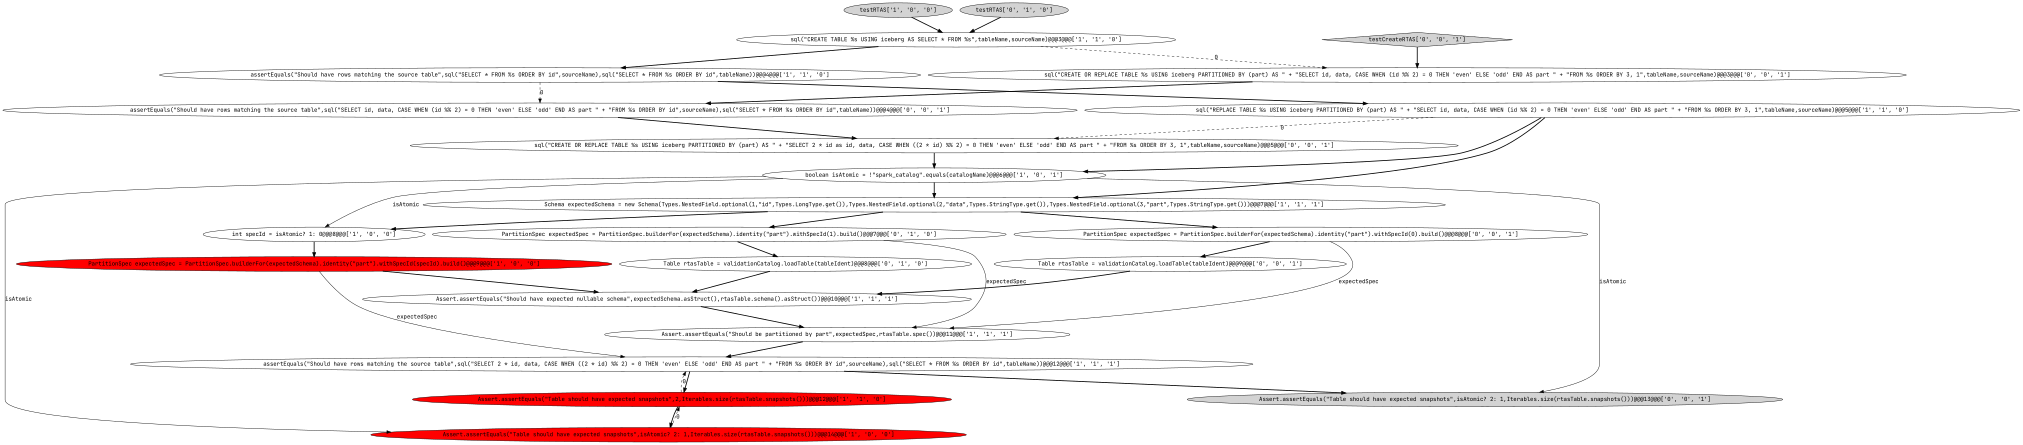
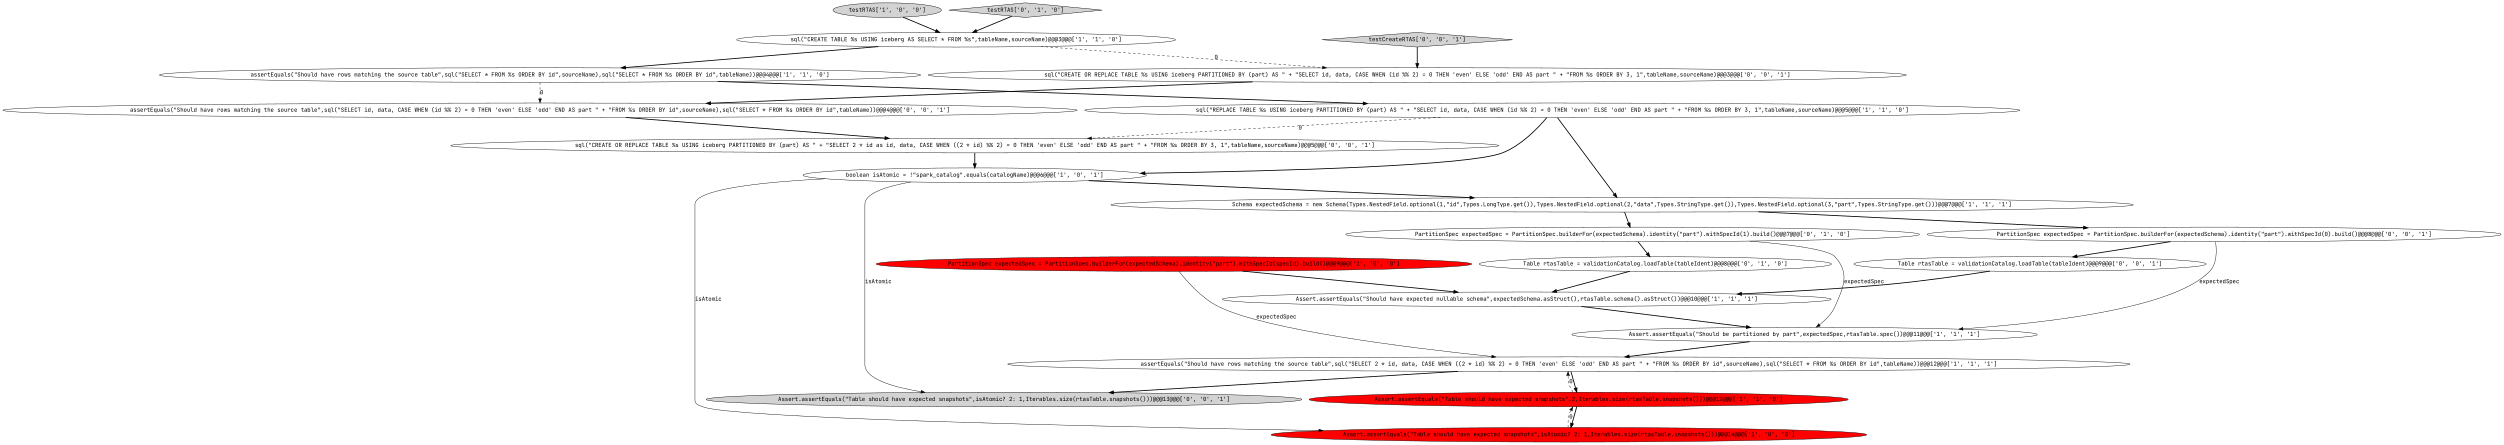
(1014, 10) -> (1025, 10)
(314, 234) -> none
